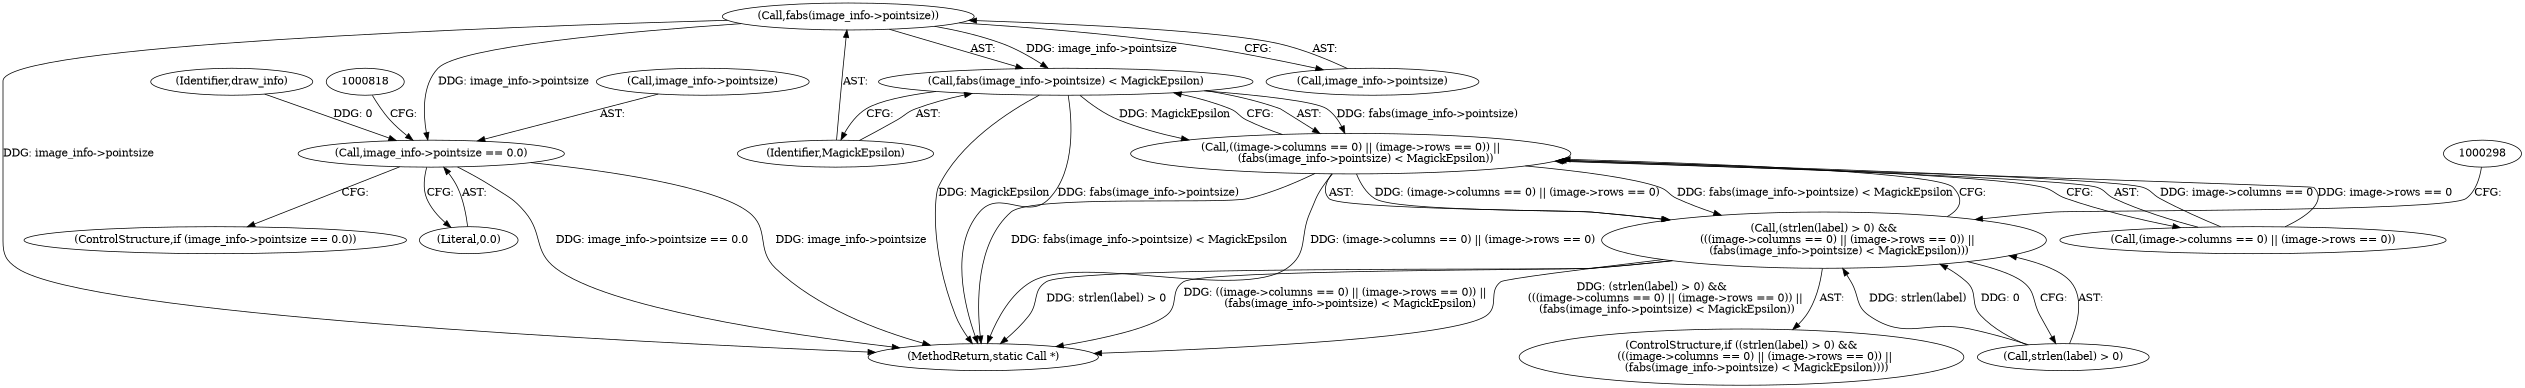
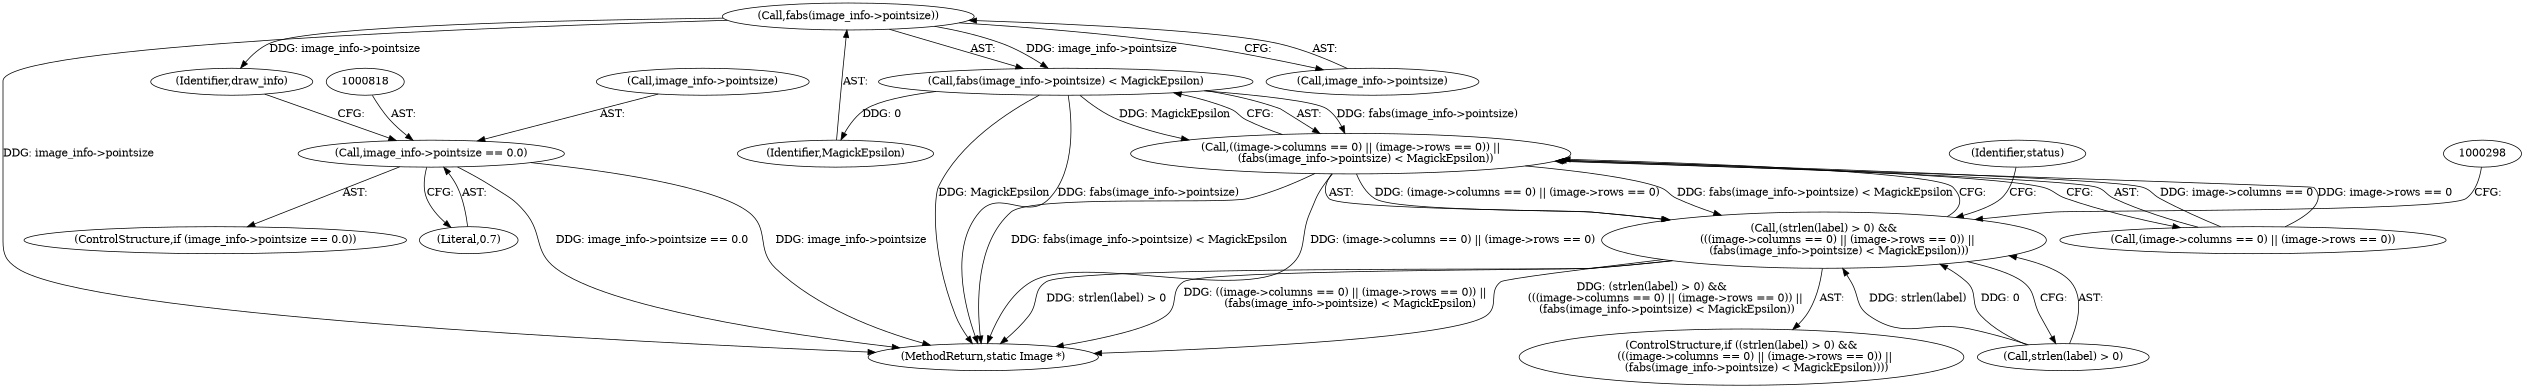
(554, 41) -> (480, 24)
(909, 112) -> none
(353, 114) -> (353, 114)
(405, 114) -> (405, 114)
(882, 114) -> (882, 114)
none -> (2018, 154)
(357, 193) -> (357, 193)
(469, 240) -> (469, 240)
(983, 357) -> (983, 357)
